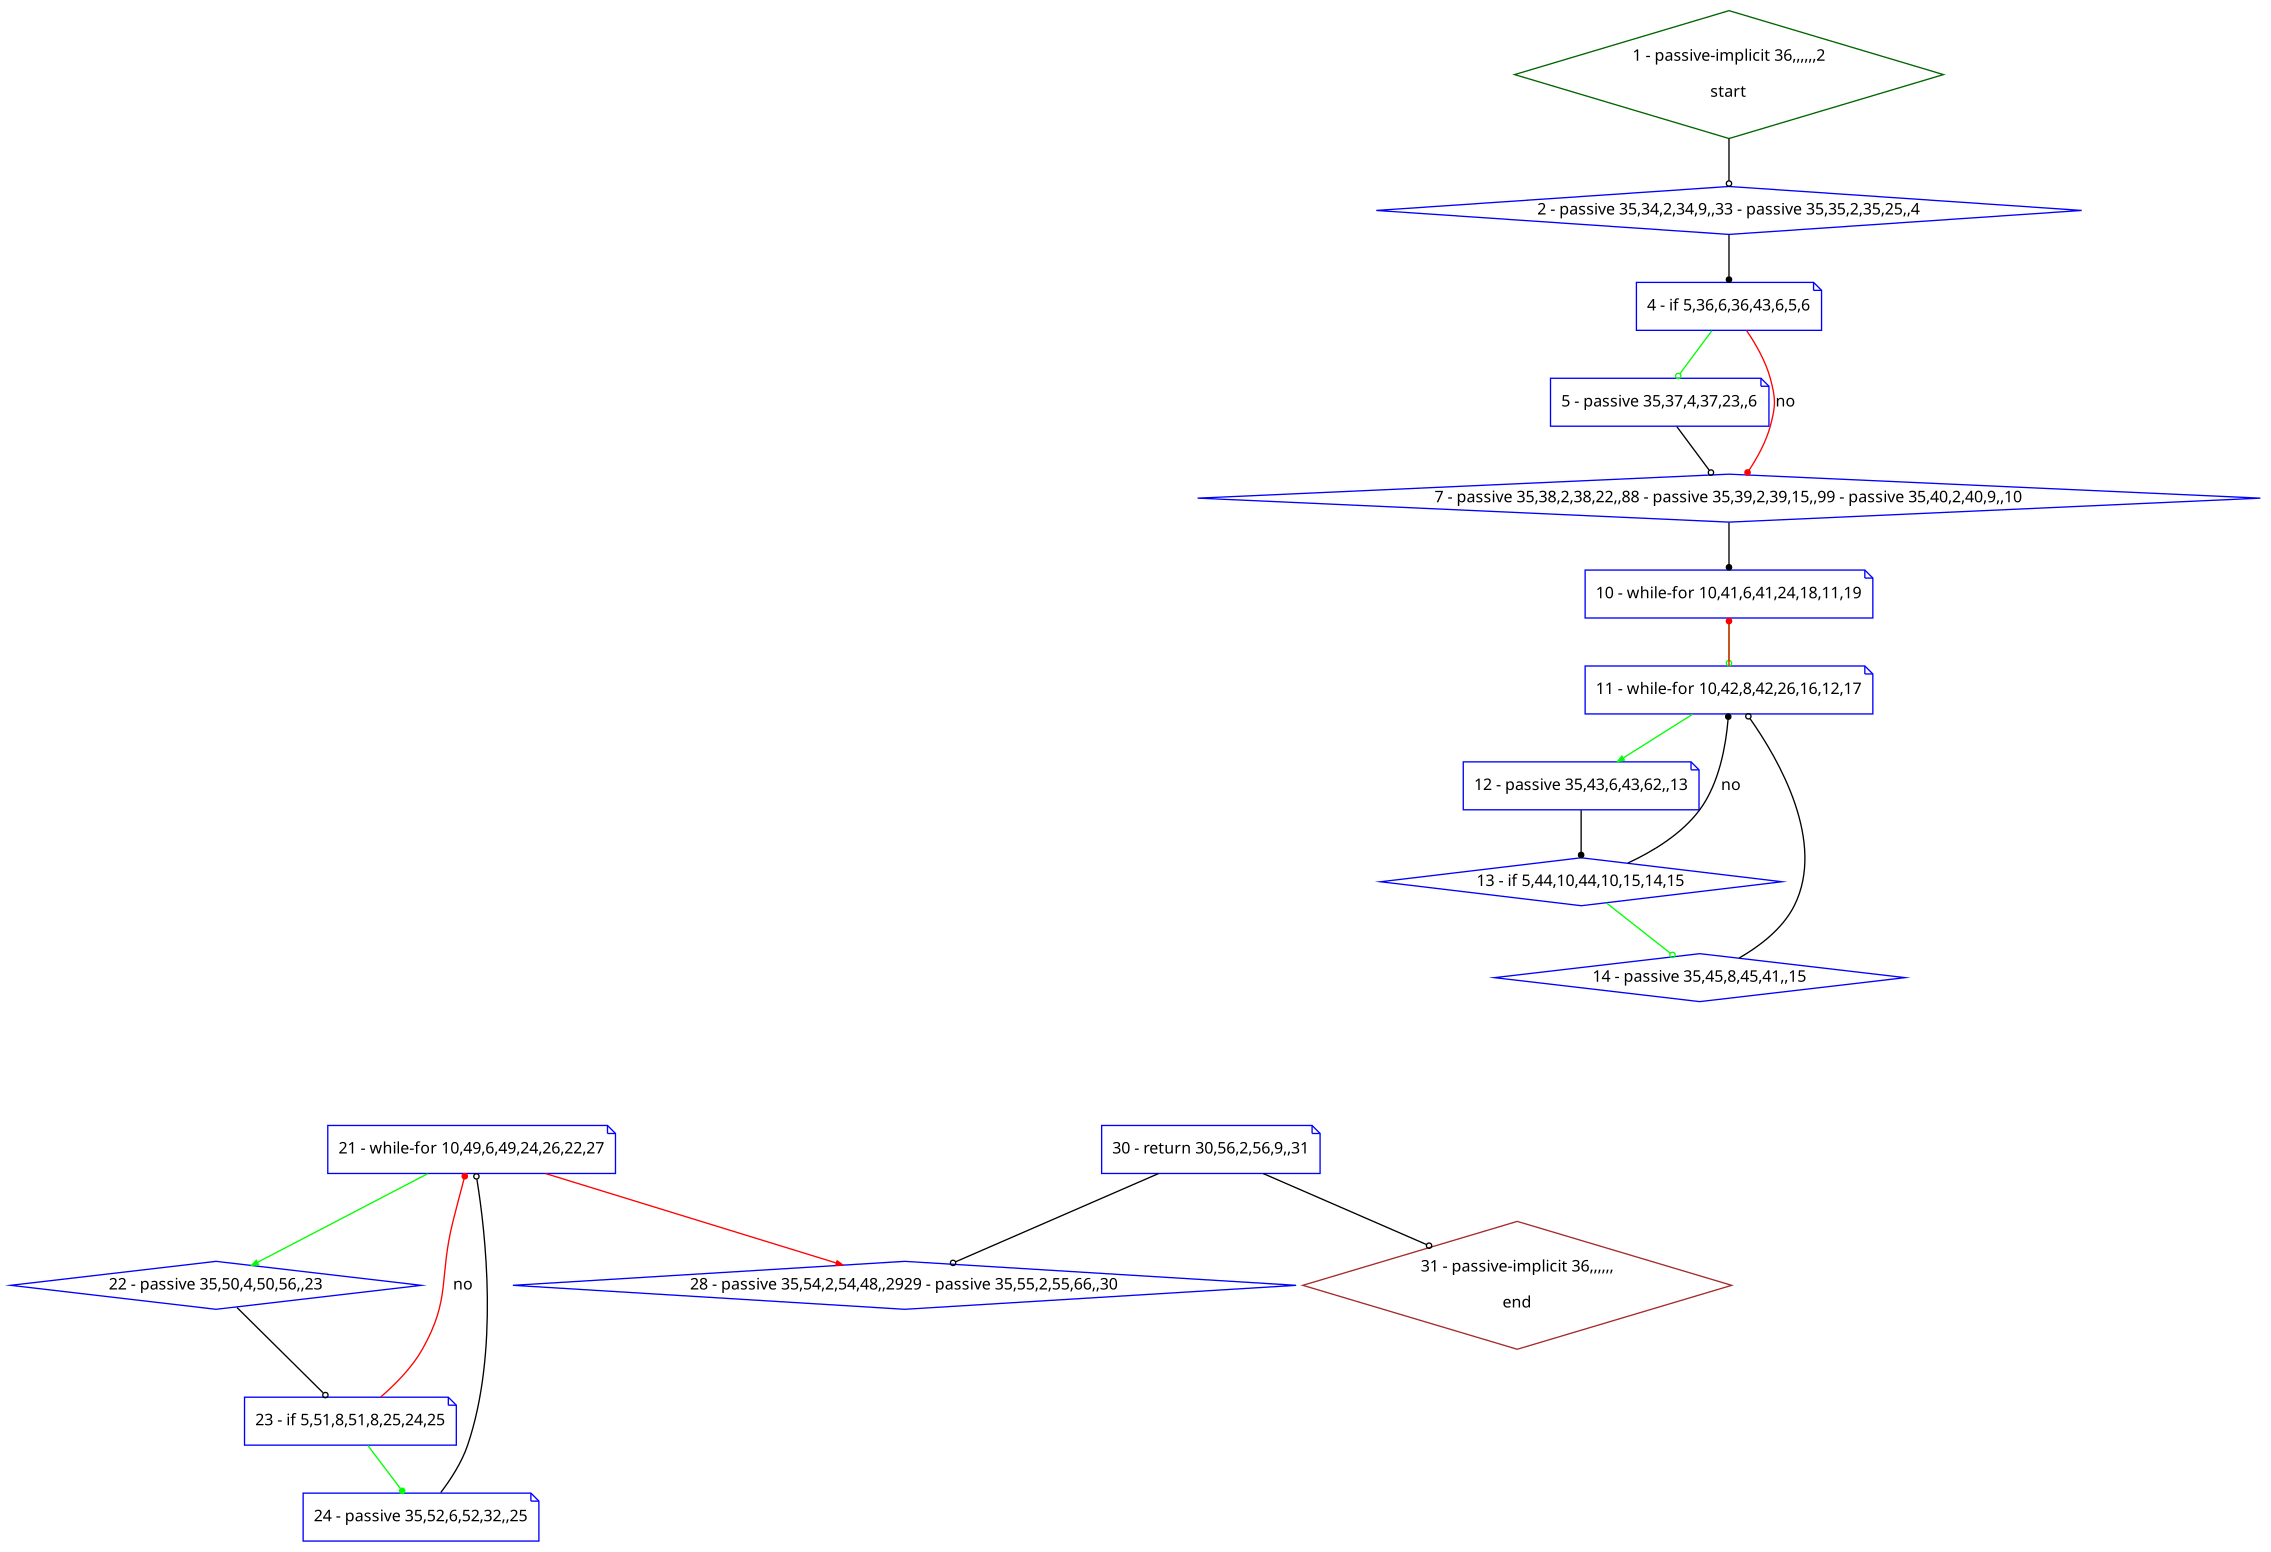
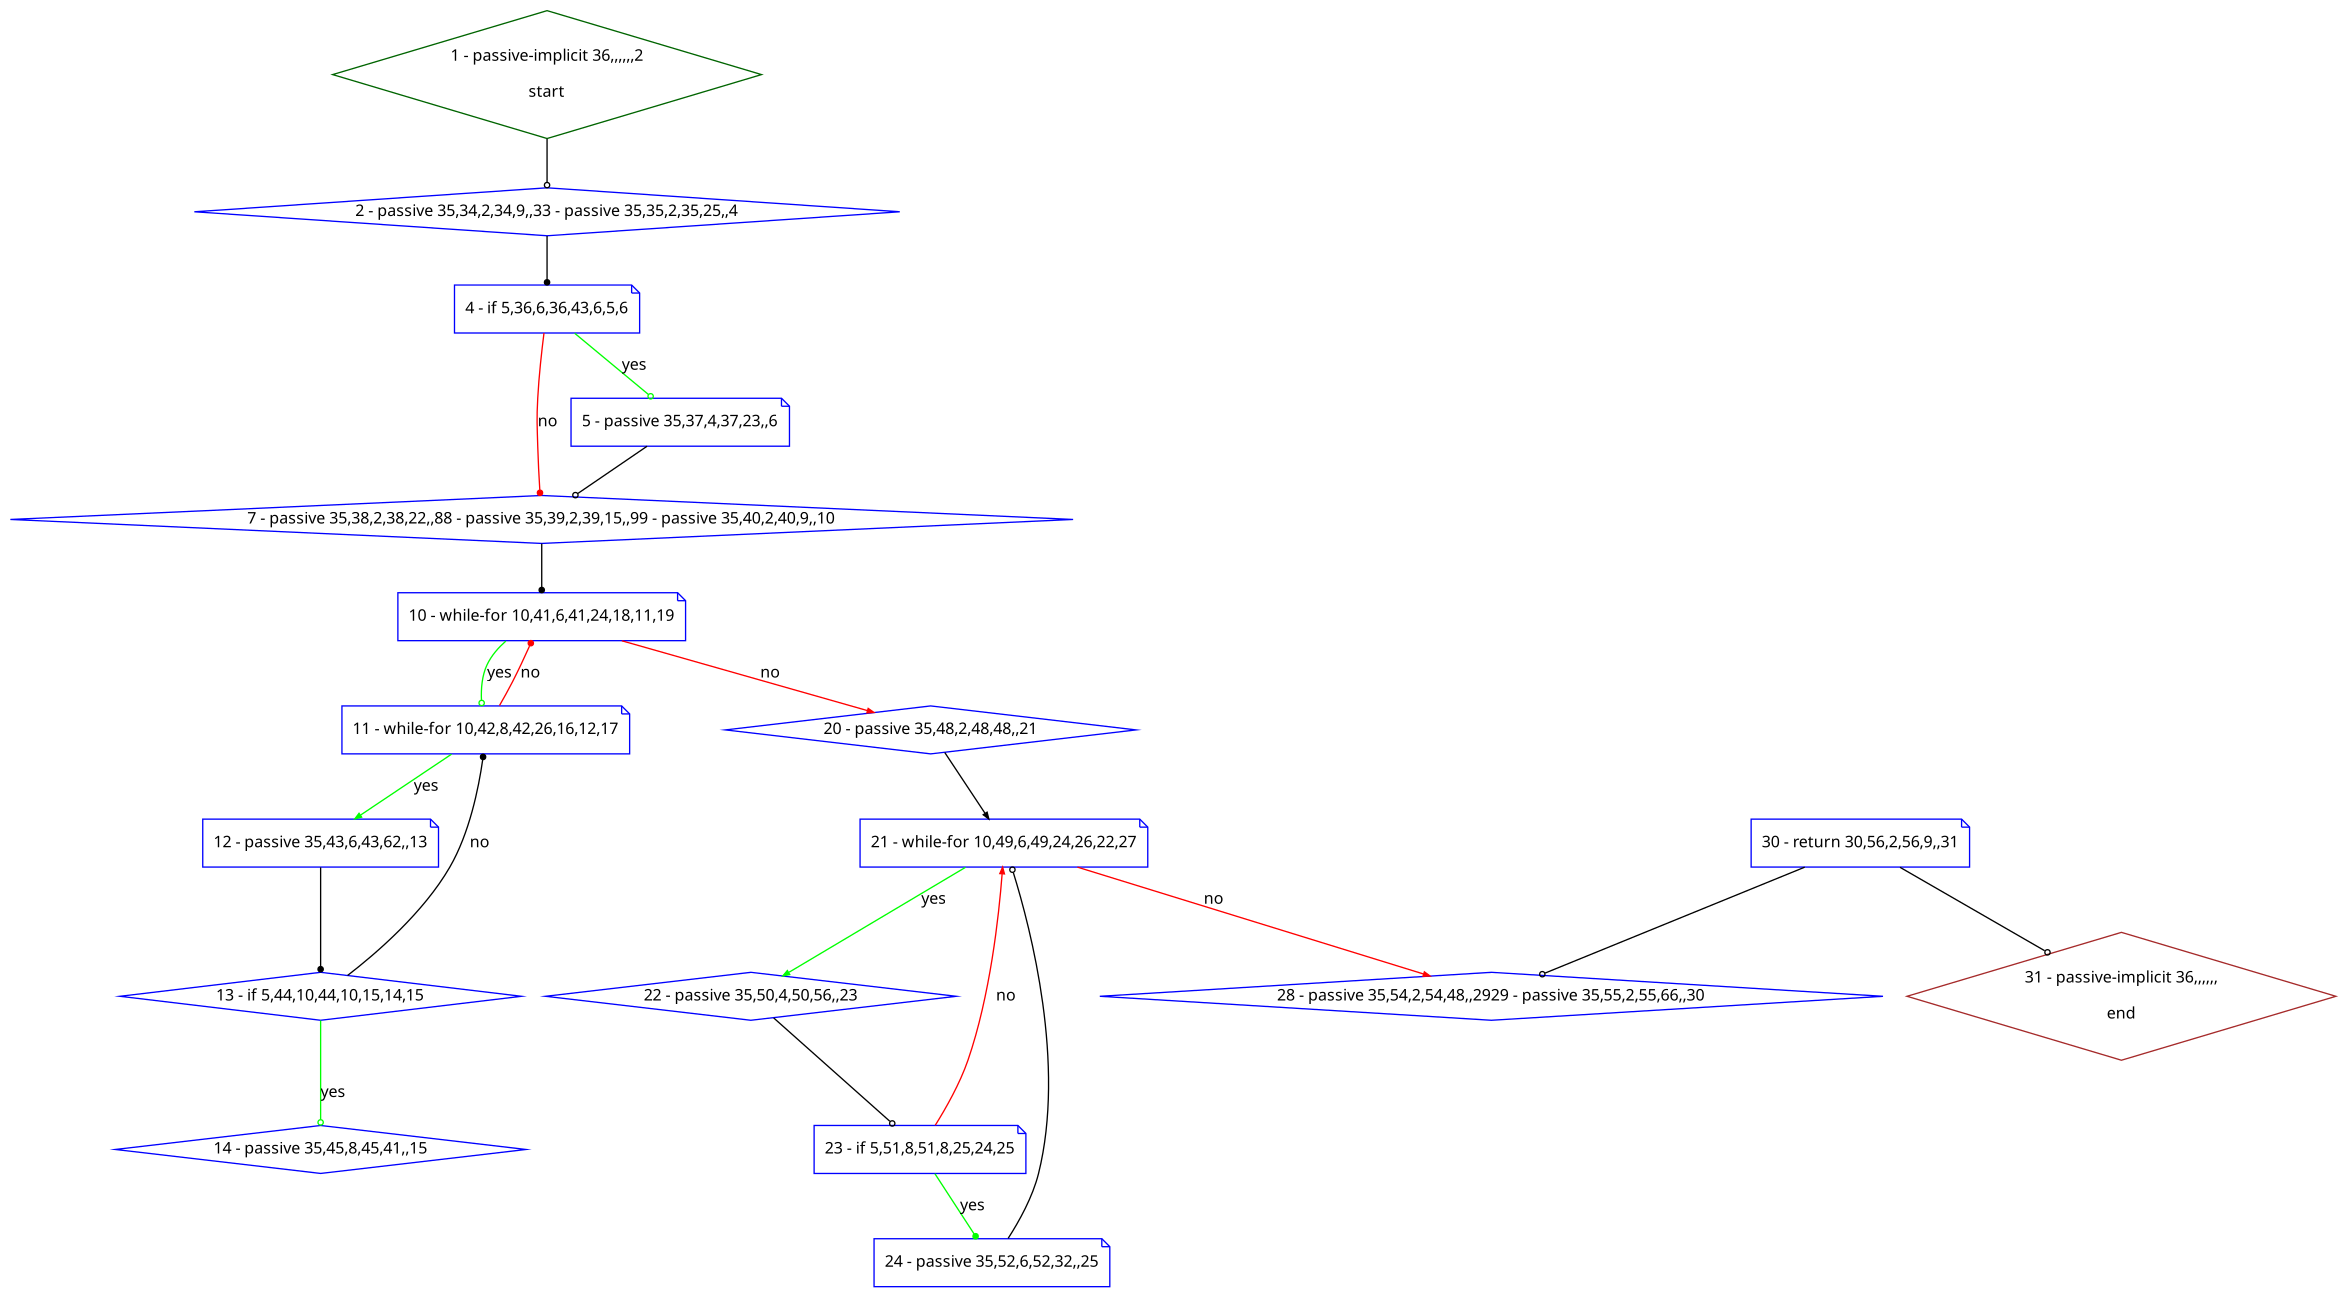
none -> (931, 730)
(1804, 845) -> none
(442, 1297) -> (983, 1004)
